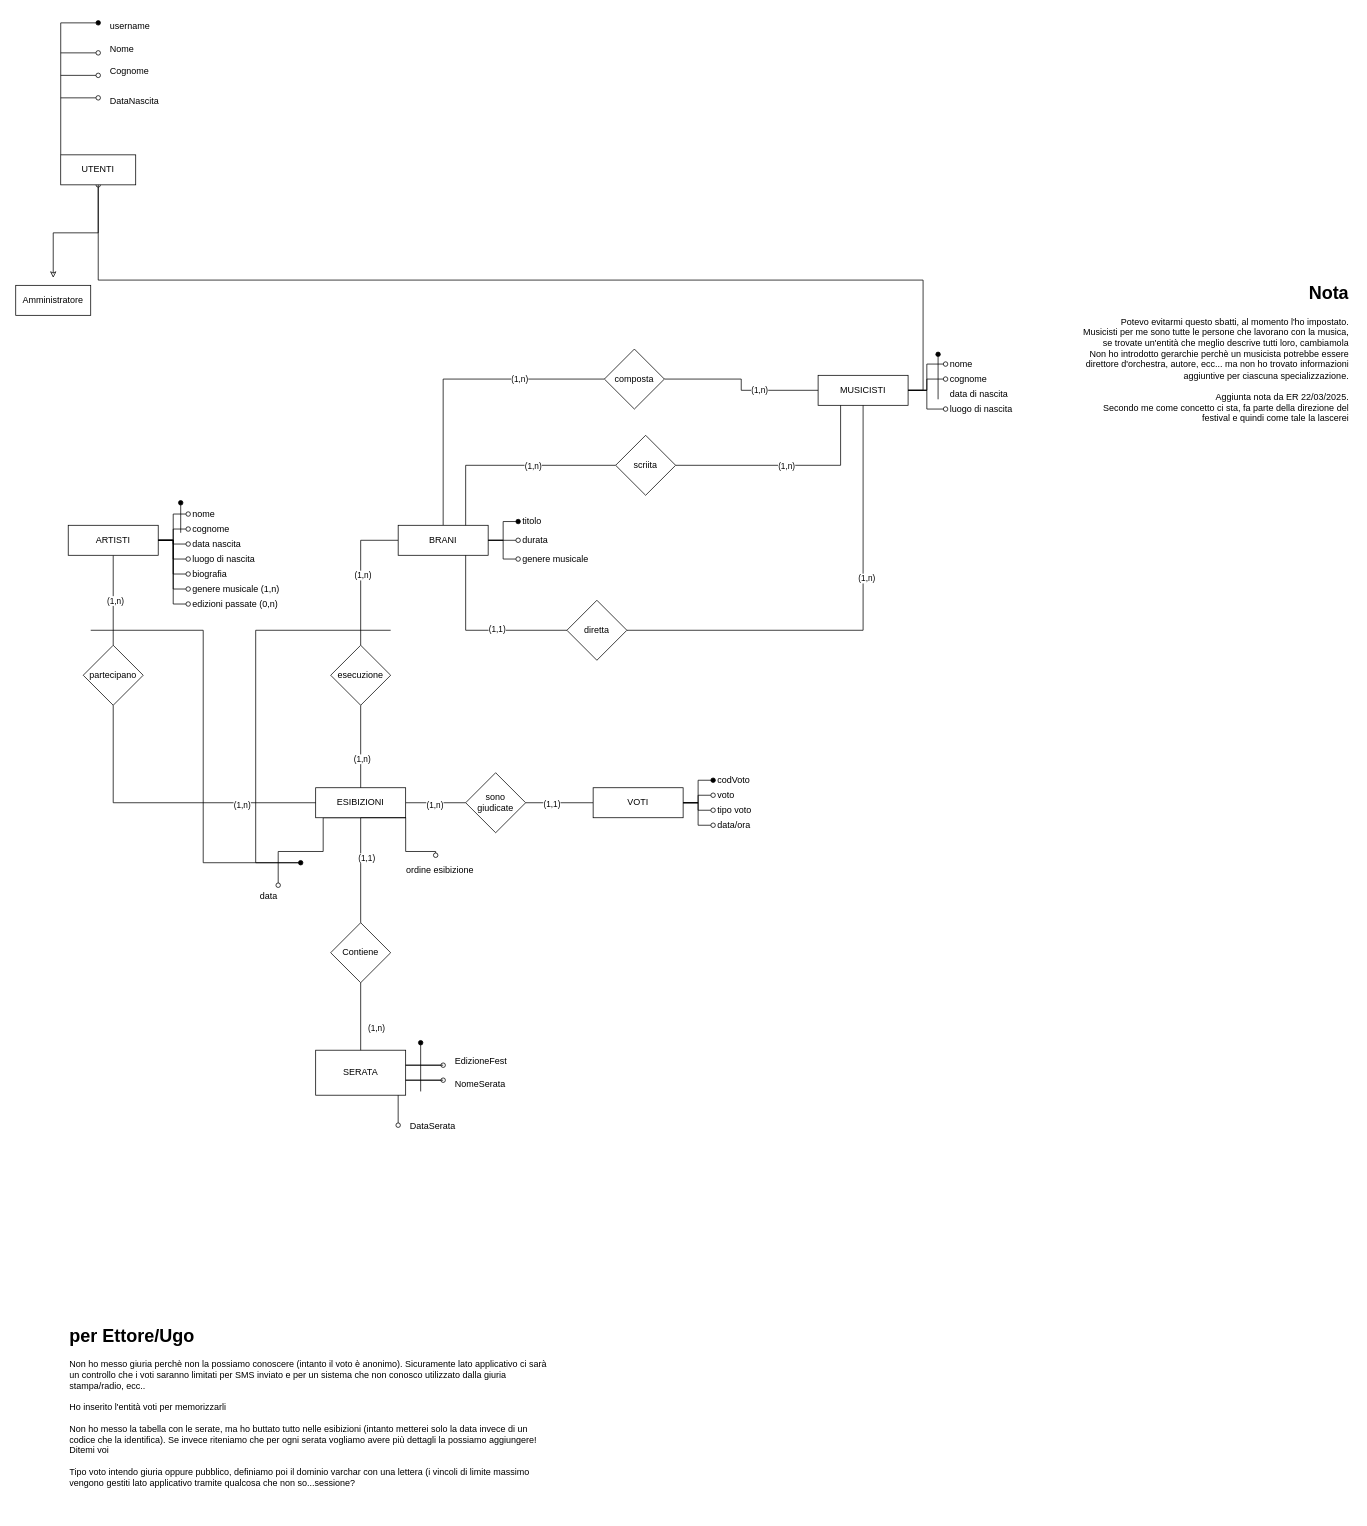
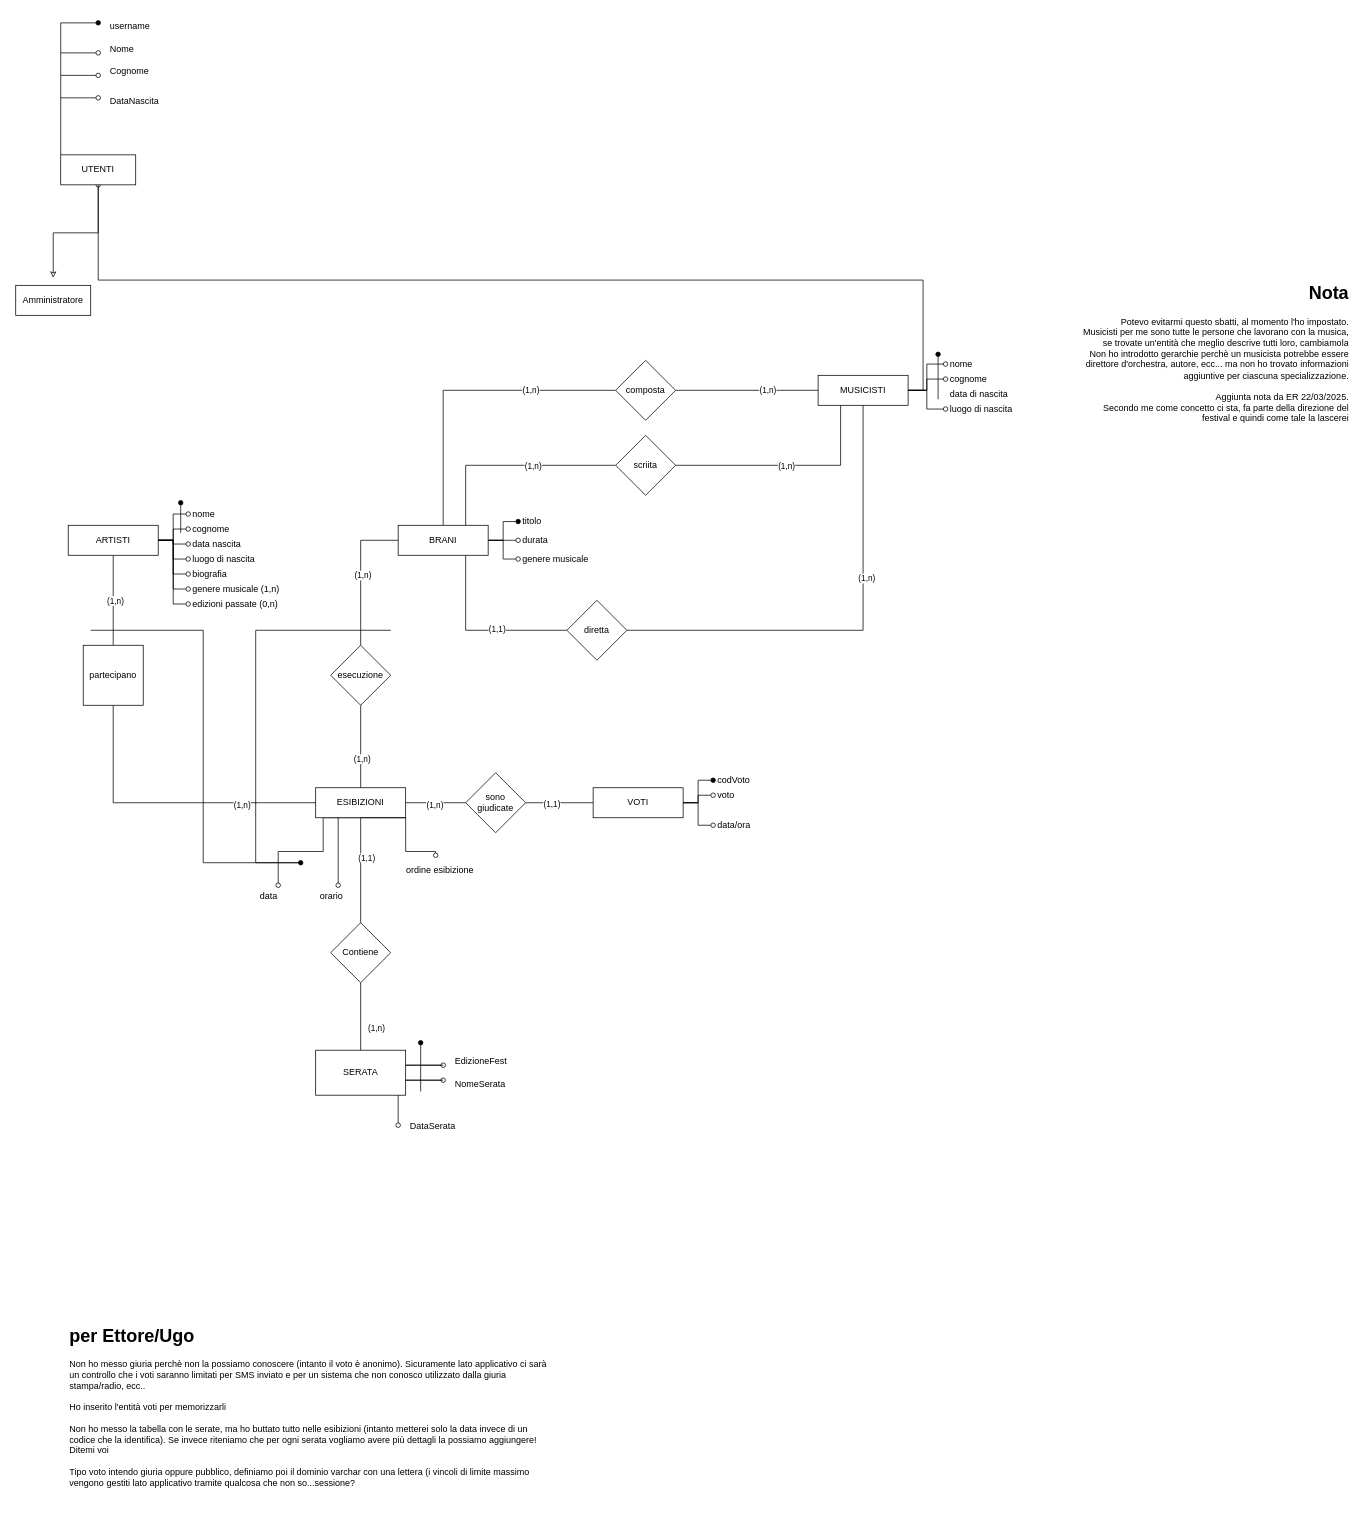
(634, 379) -> (645, 390)
(113, 675) -> (113, 675)
(704, 810) -> none
(735, 810) -> none
none -> (338, 850)
none -> (338, 897)
